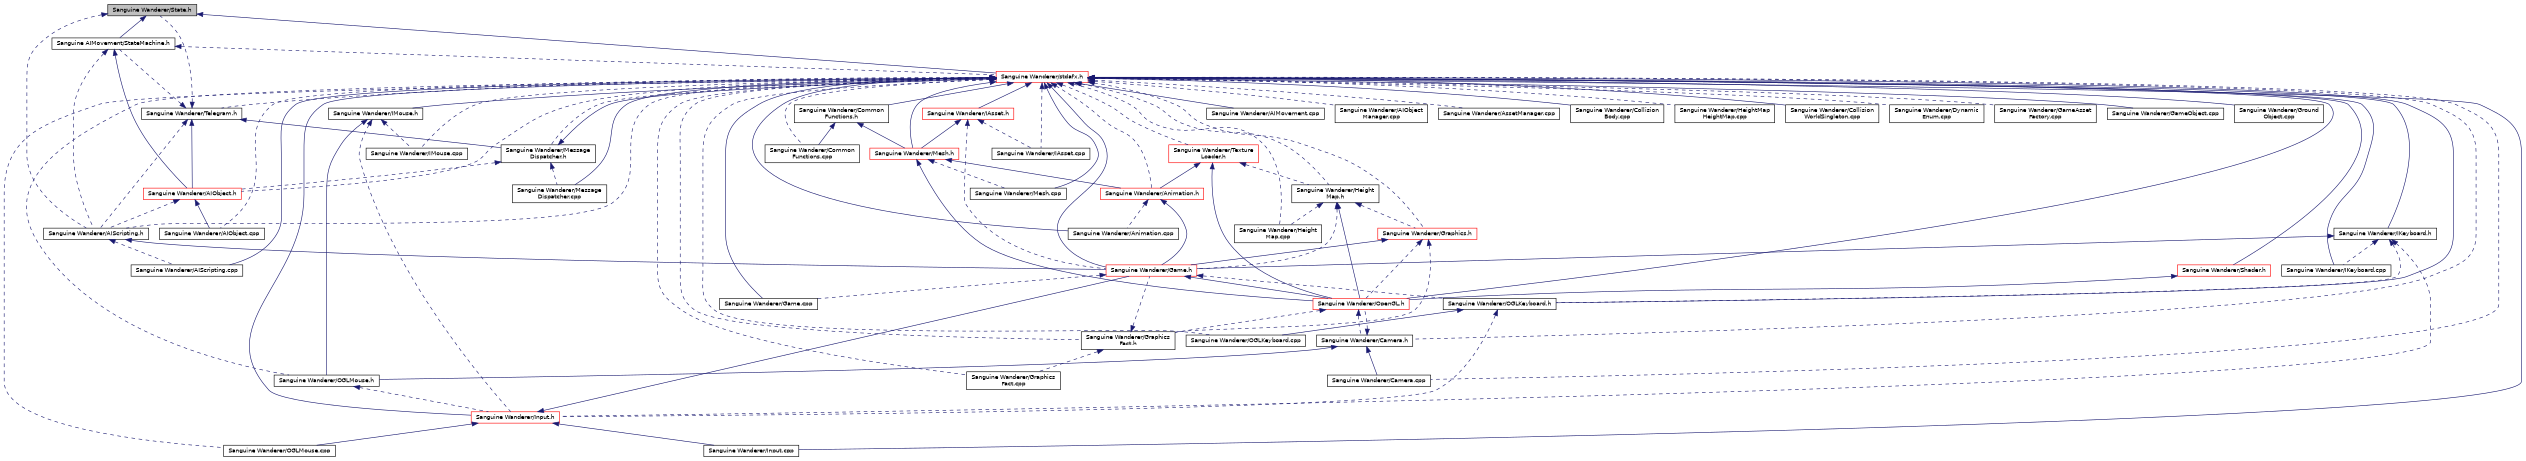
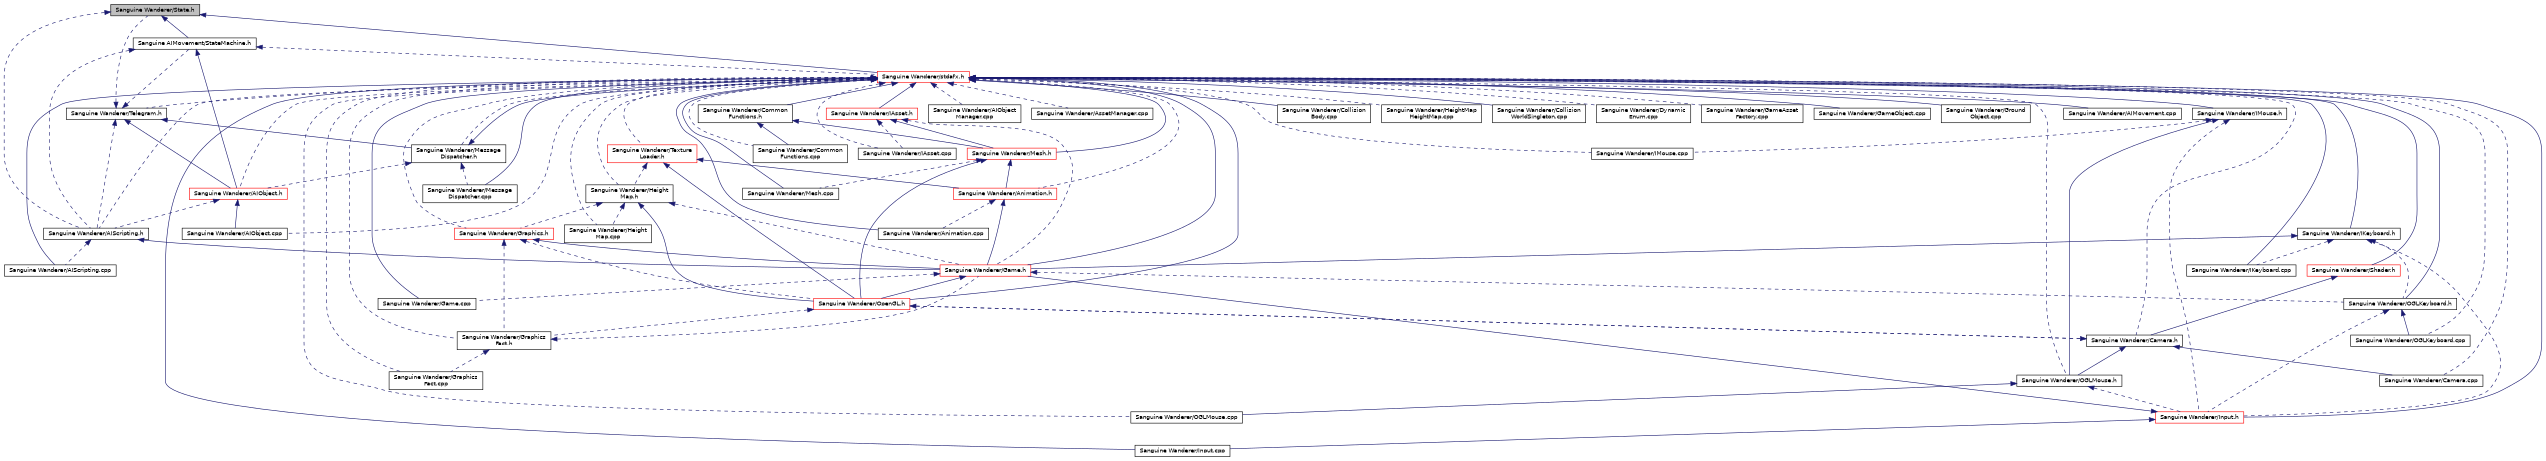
(1790, 289) -> (2241, 307)
(394, 435) -> (1627, 399)
